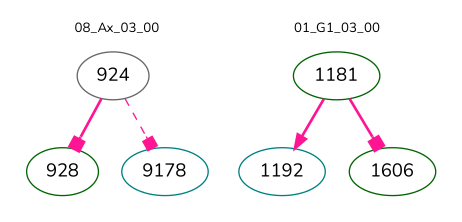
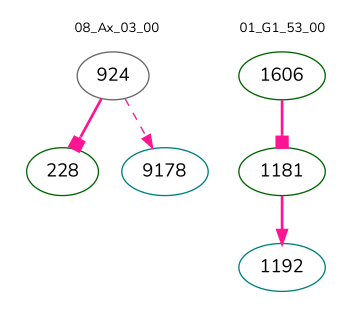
(337, 29) -> (283, 29)
(136, 118) -> (136, 118)
(361, 118) -> (282, 117)
(63, 172) -> (63, 172)
